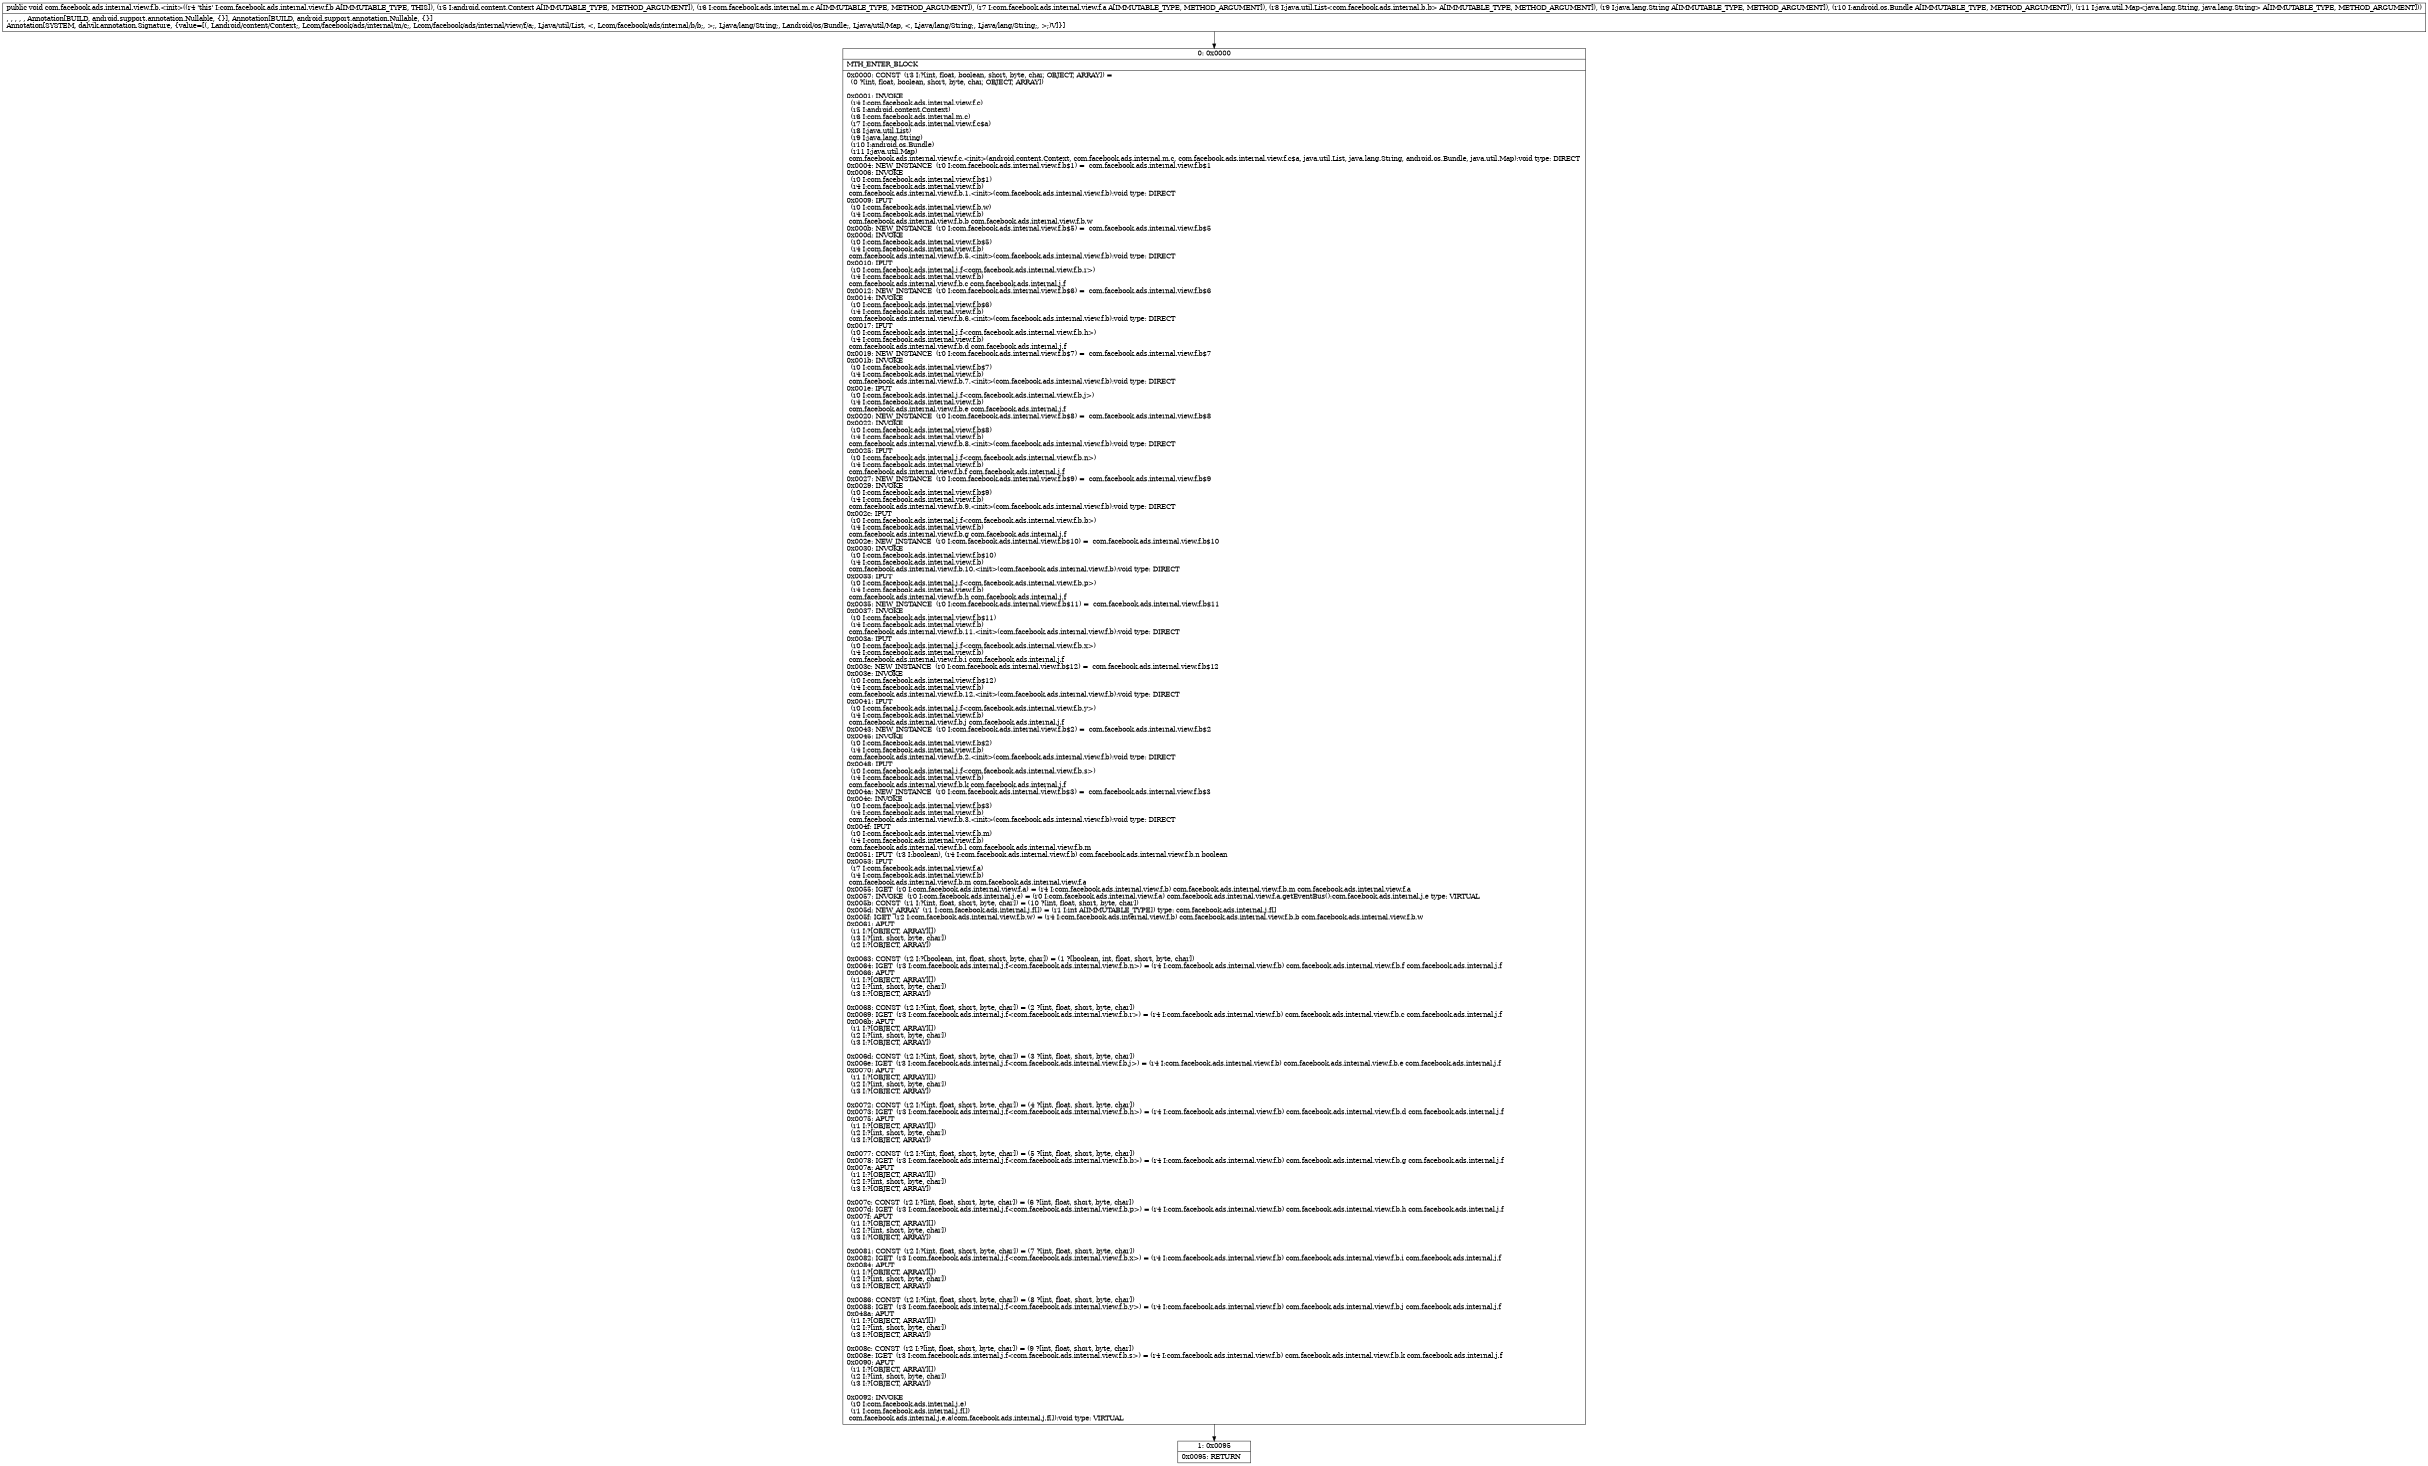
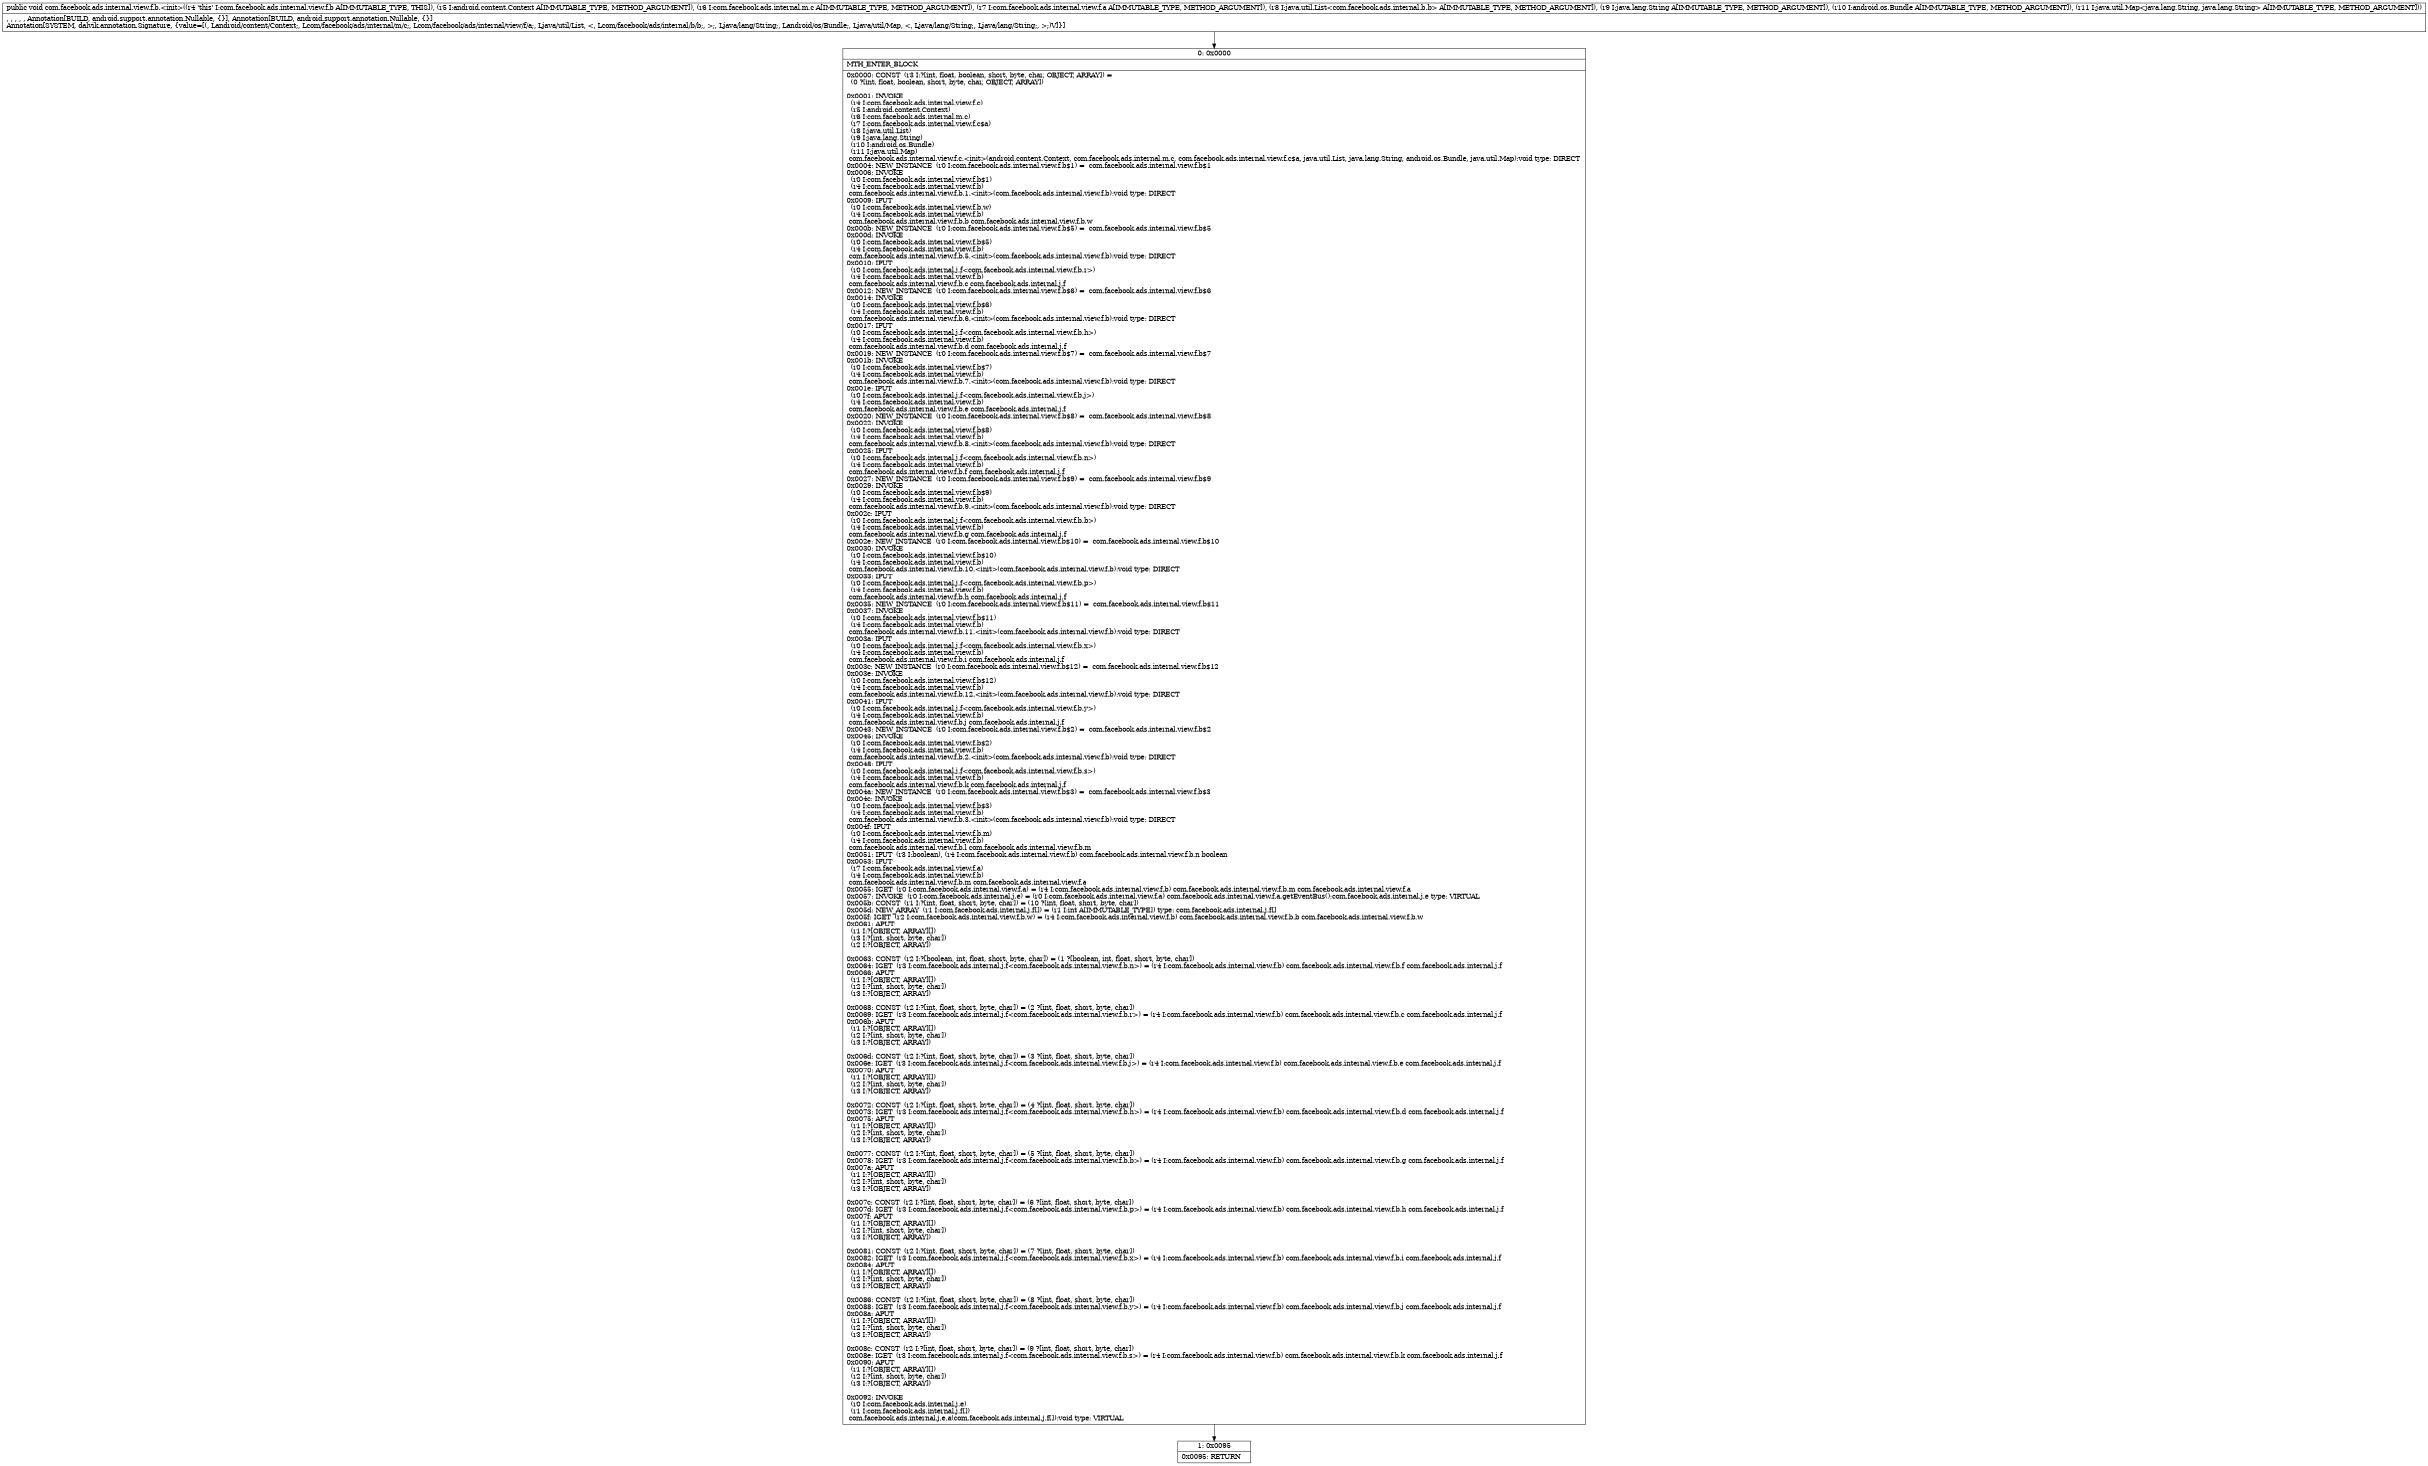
(872, 1314) -> (872, 1314)
